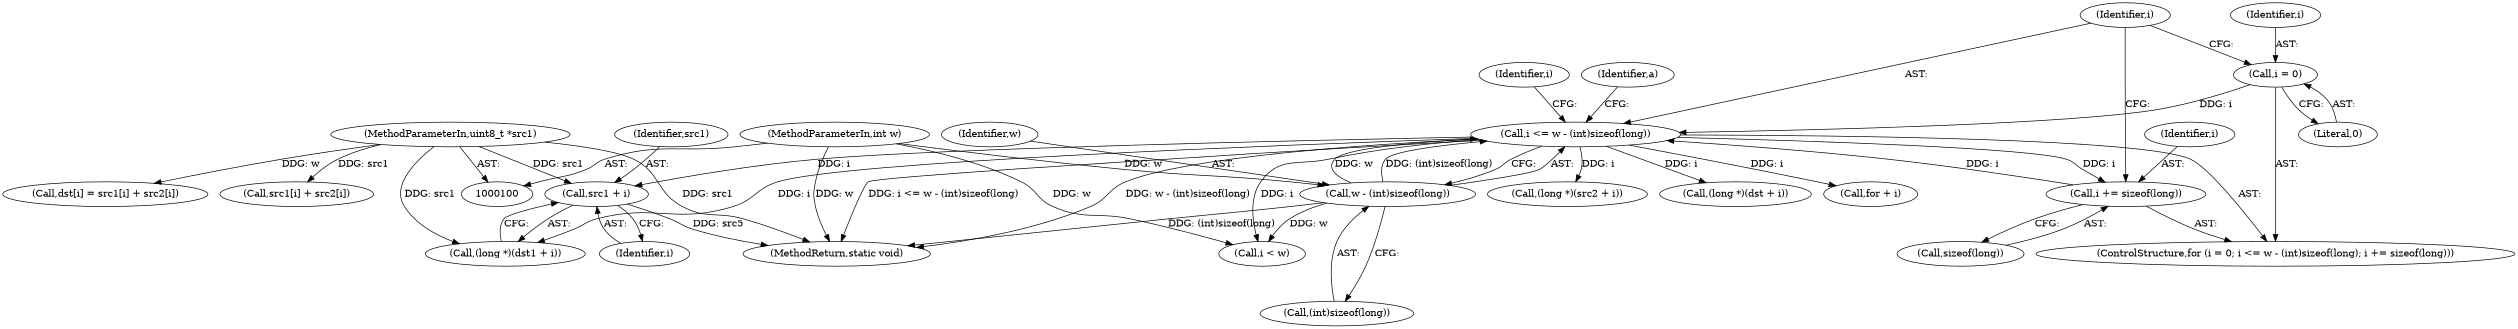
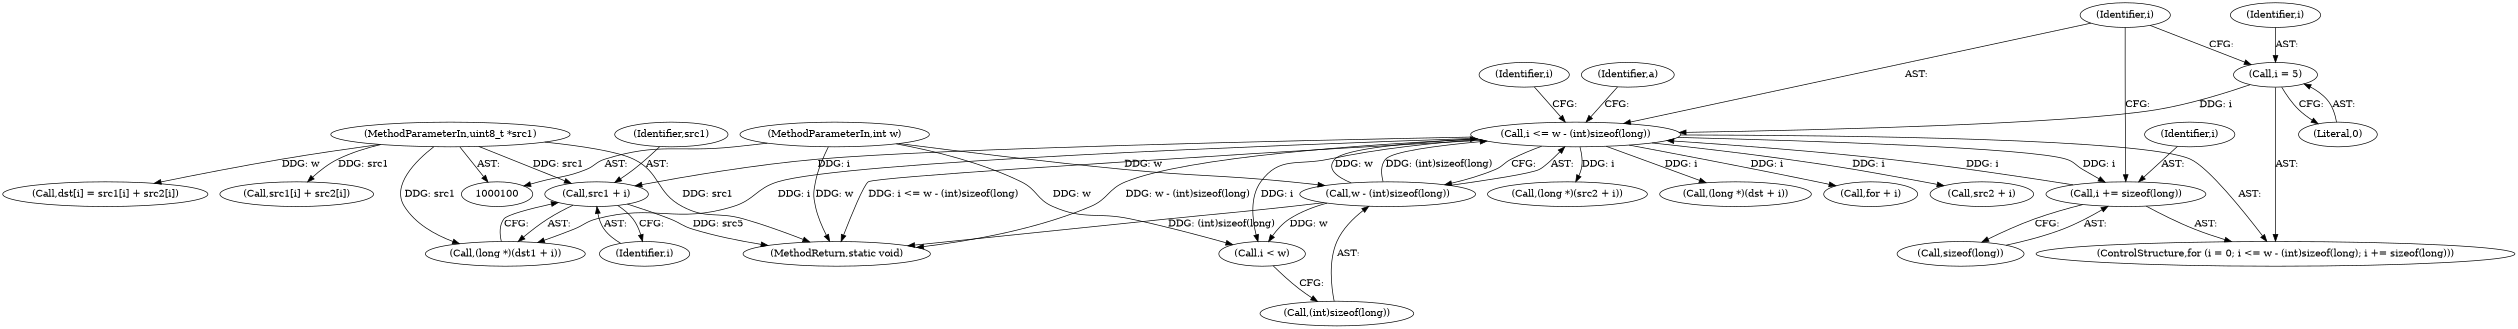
(2275, 75) -> (2275, 75)
(990, 134) -> none
none -> (1982, 194)
(1371, 253) -> (1292, 283)
